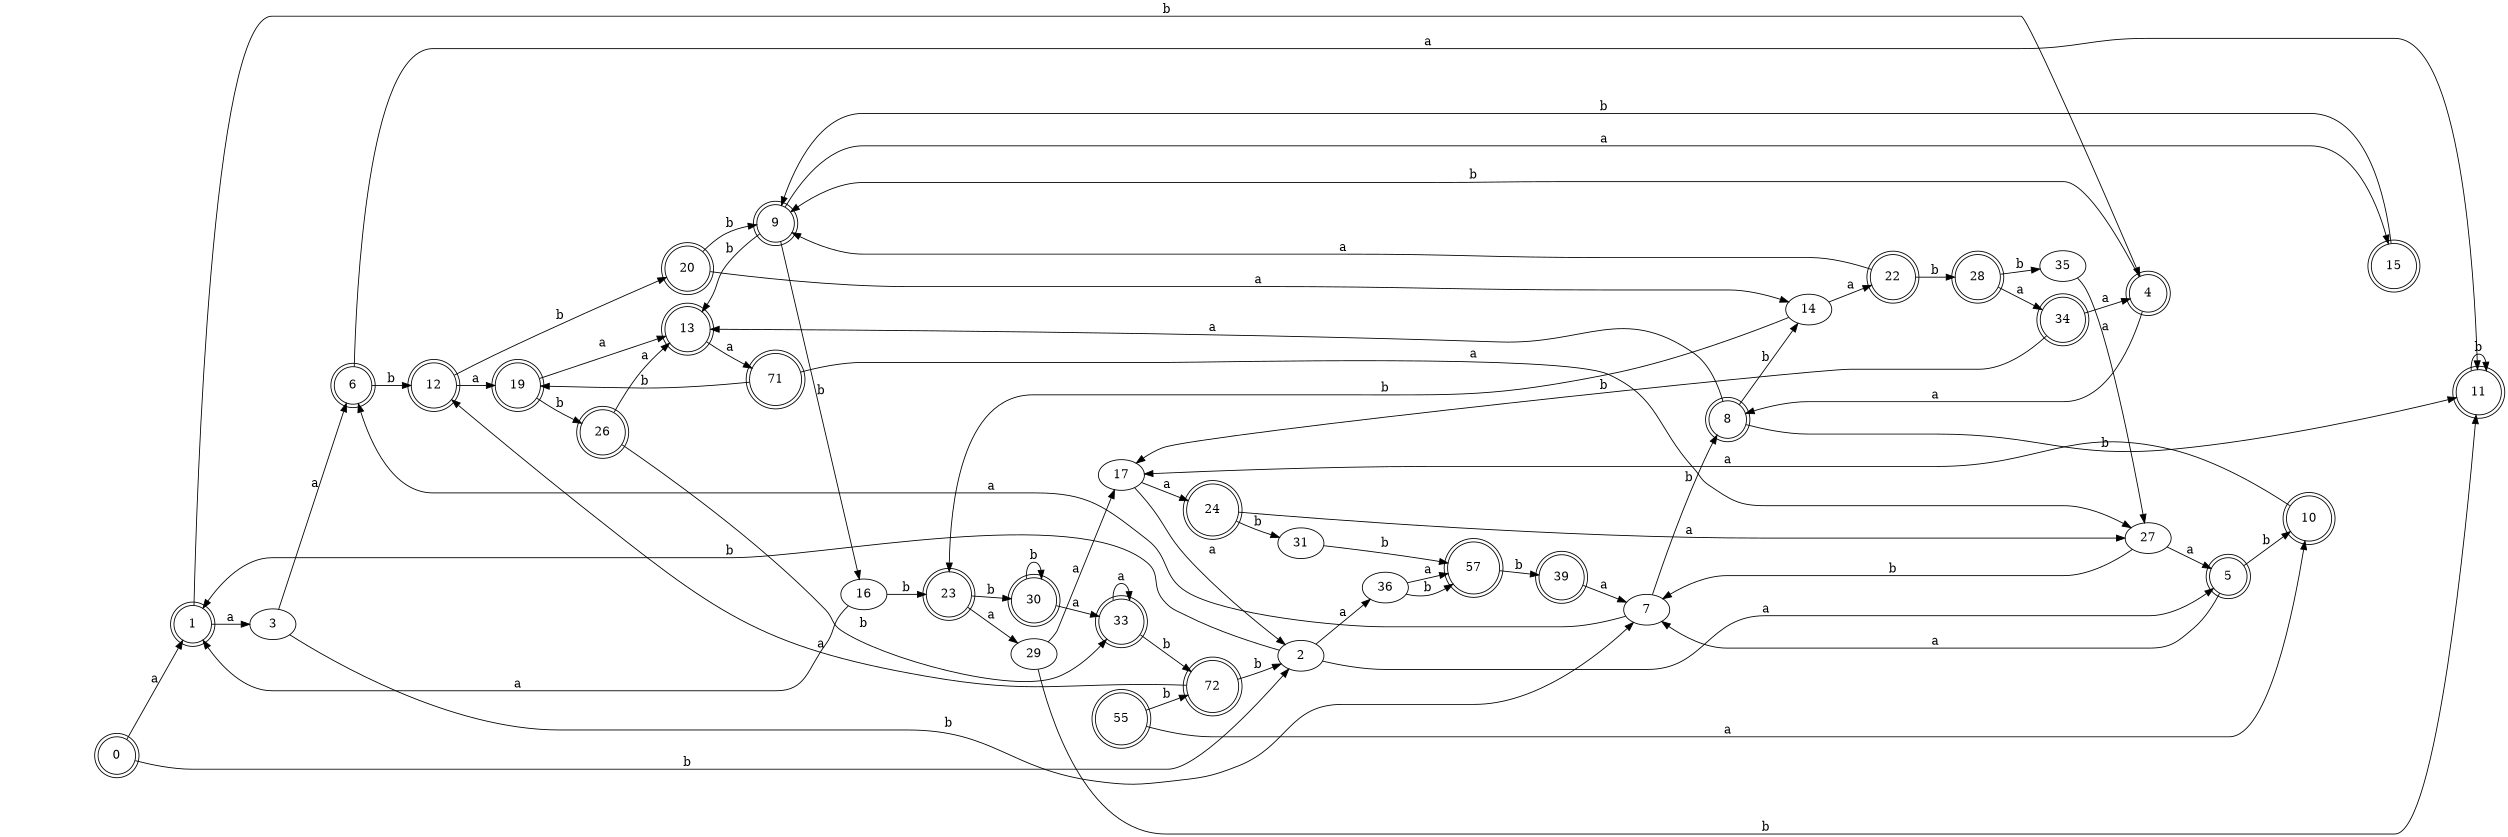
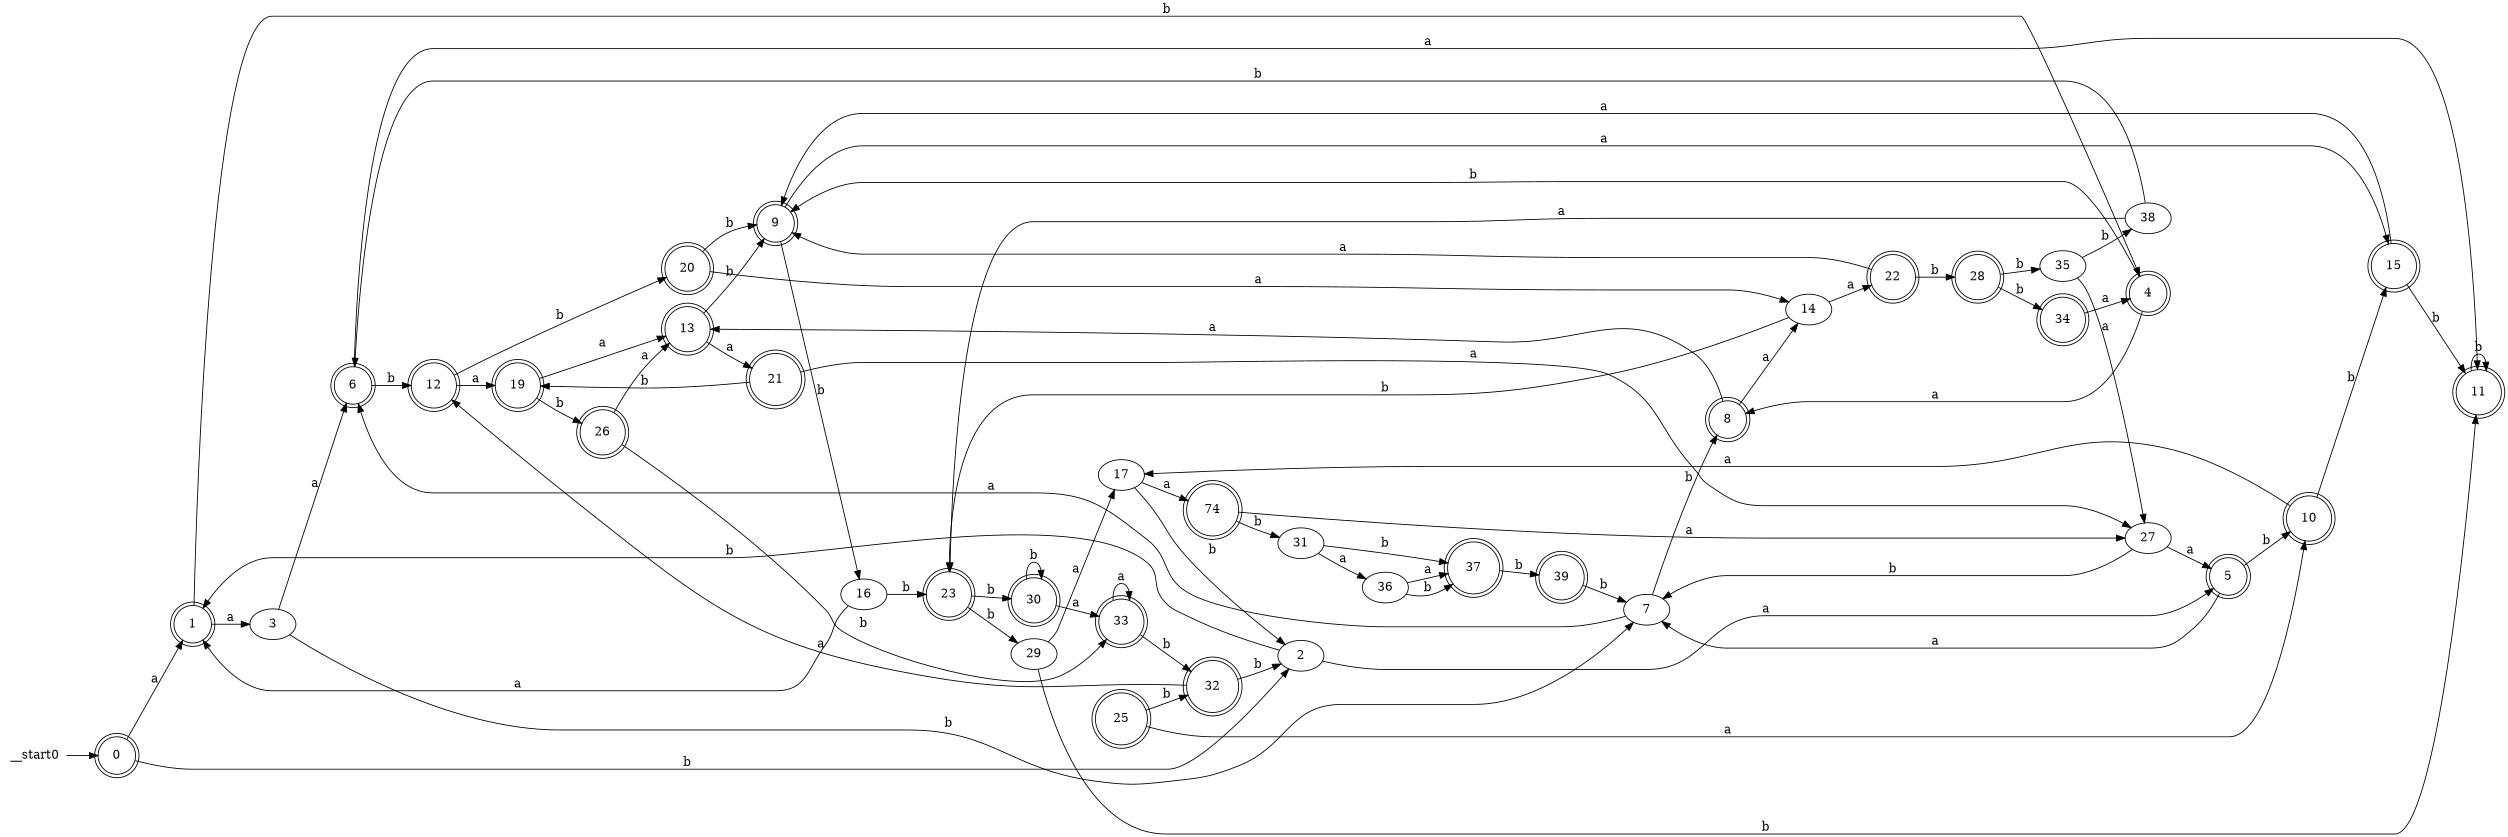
(1604, 107) -> (1604, 107)
none -> (2148, 218)
(727, 264) -> (733, 280)
(2020, 290) -> (2020, 290)
(1766, 358) -> (1766, 358)
(776, 379) -> (776, 379)
(1597, 394) -> none
none -> (2350, 396)
(2098, 450) -> (2434, 326)
(1213, 510) -> (1213, 510)
(1213, 550) -> (1213, 550)
(1474, 568) -> (1474, 568)
(1604, 585) -> (1604, 585)
(991, 615) -> (991, 615)
(1334, 629) -> (1338, 565)
(1213, 686) -> (1213, 686)
(1121, 719) -> (1121, 719)
none -> (35, 756)
